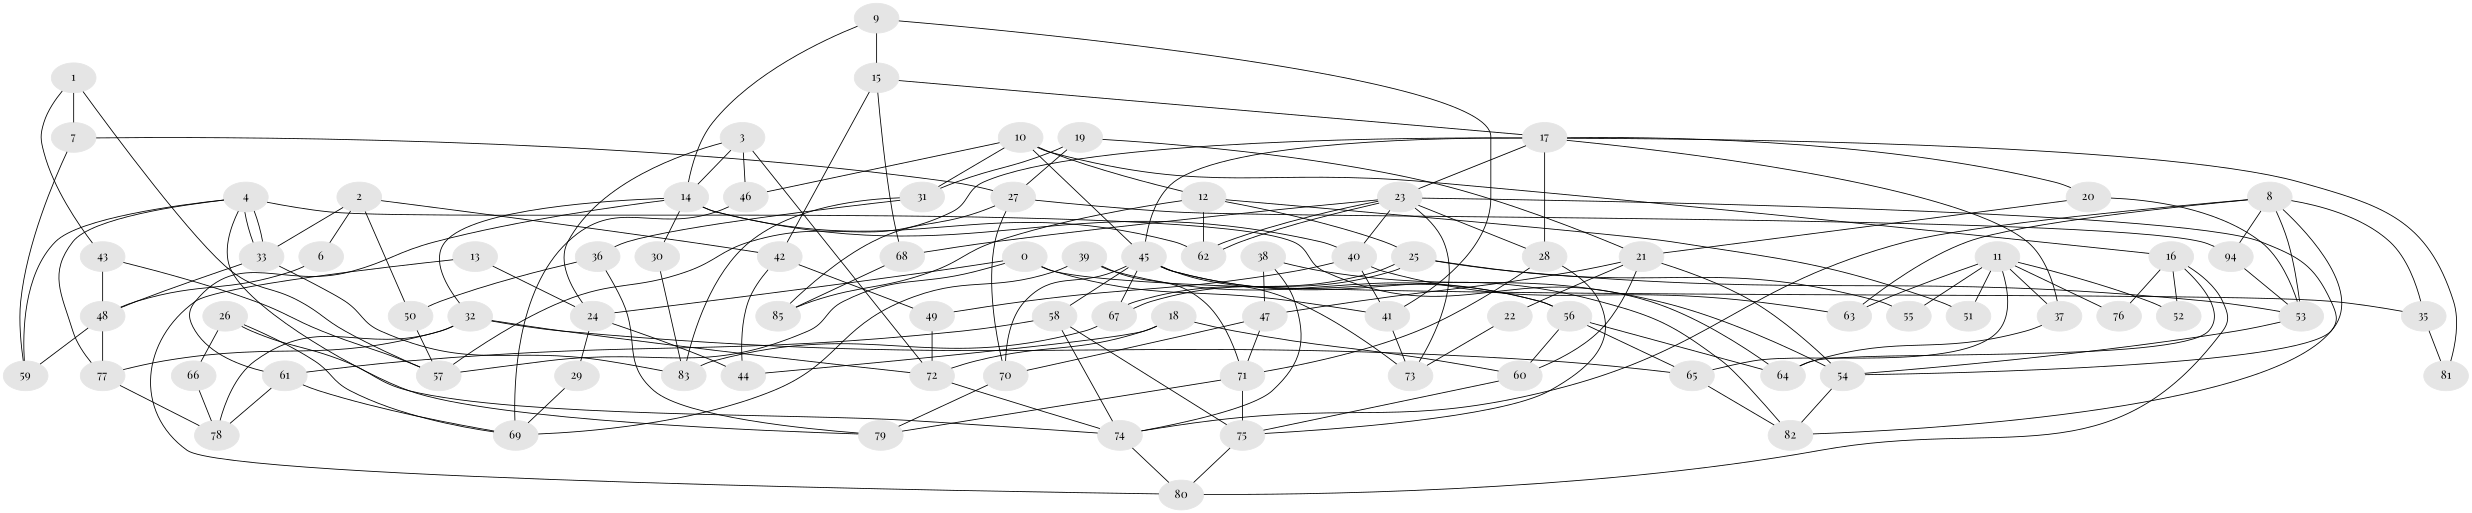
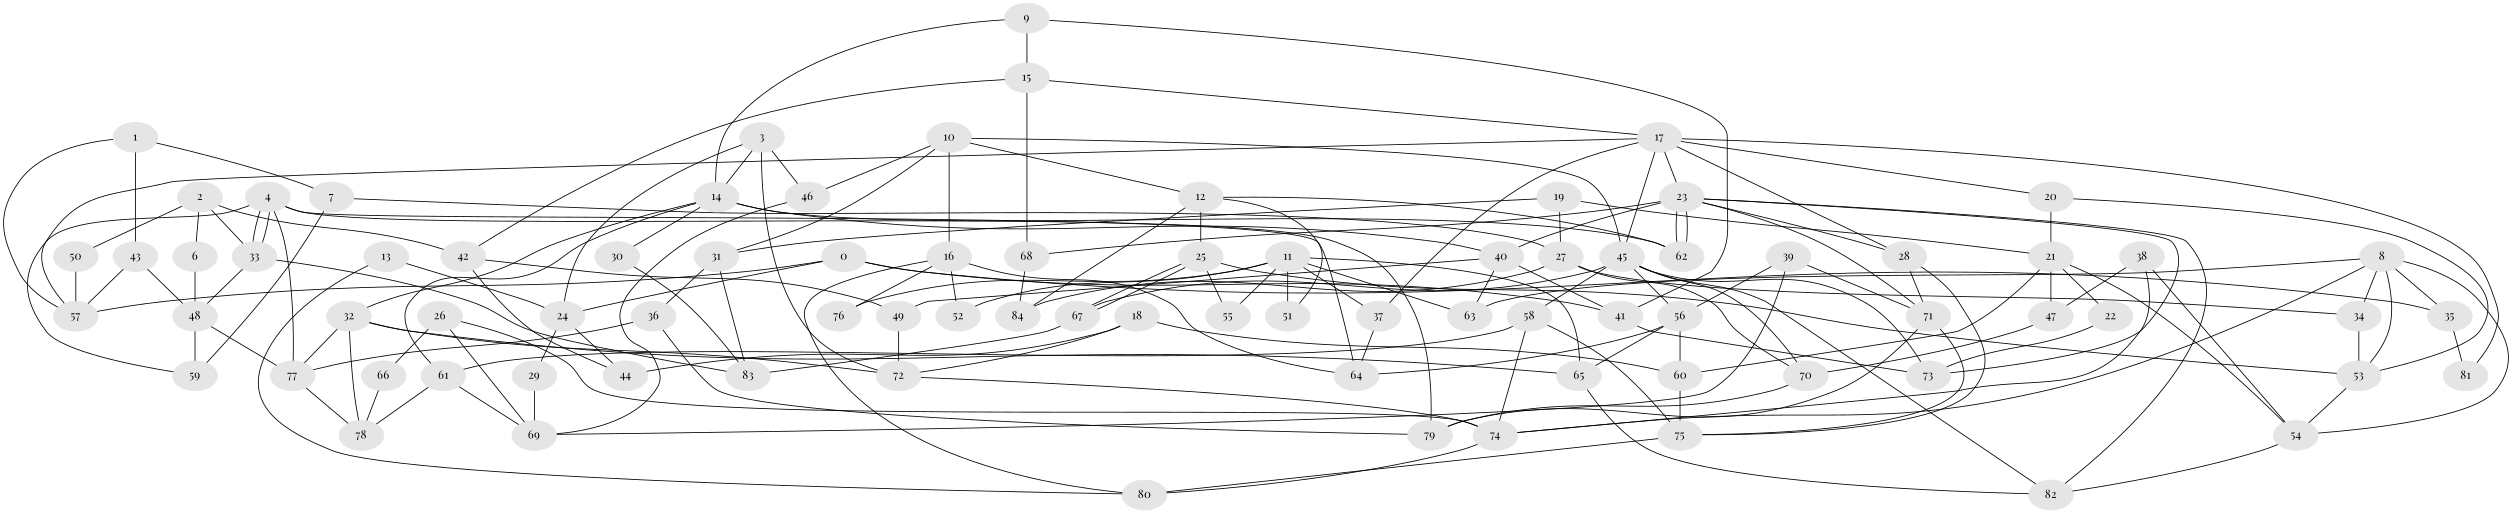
(2231, 257) -> (2359, 316)
(501, 282) -> (473, 346)
(778, 316) -> (1018, 316)
(1254, 344) -> (1815, 240)
